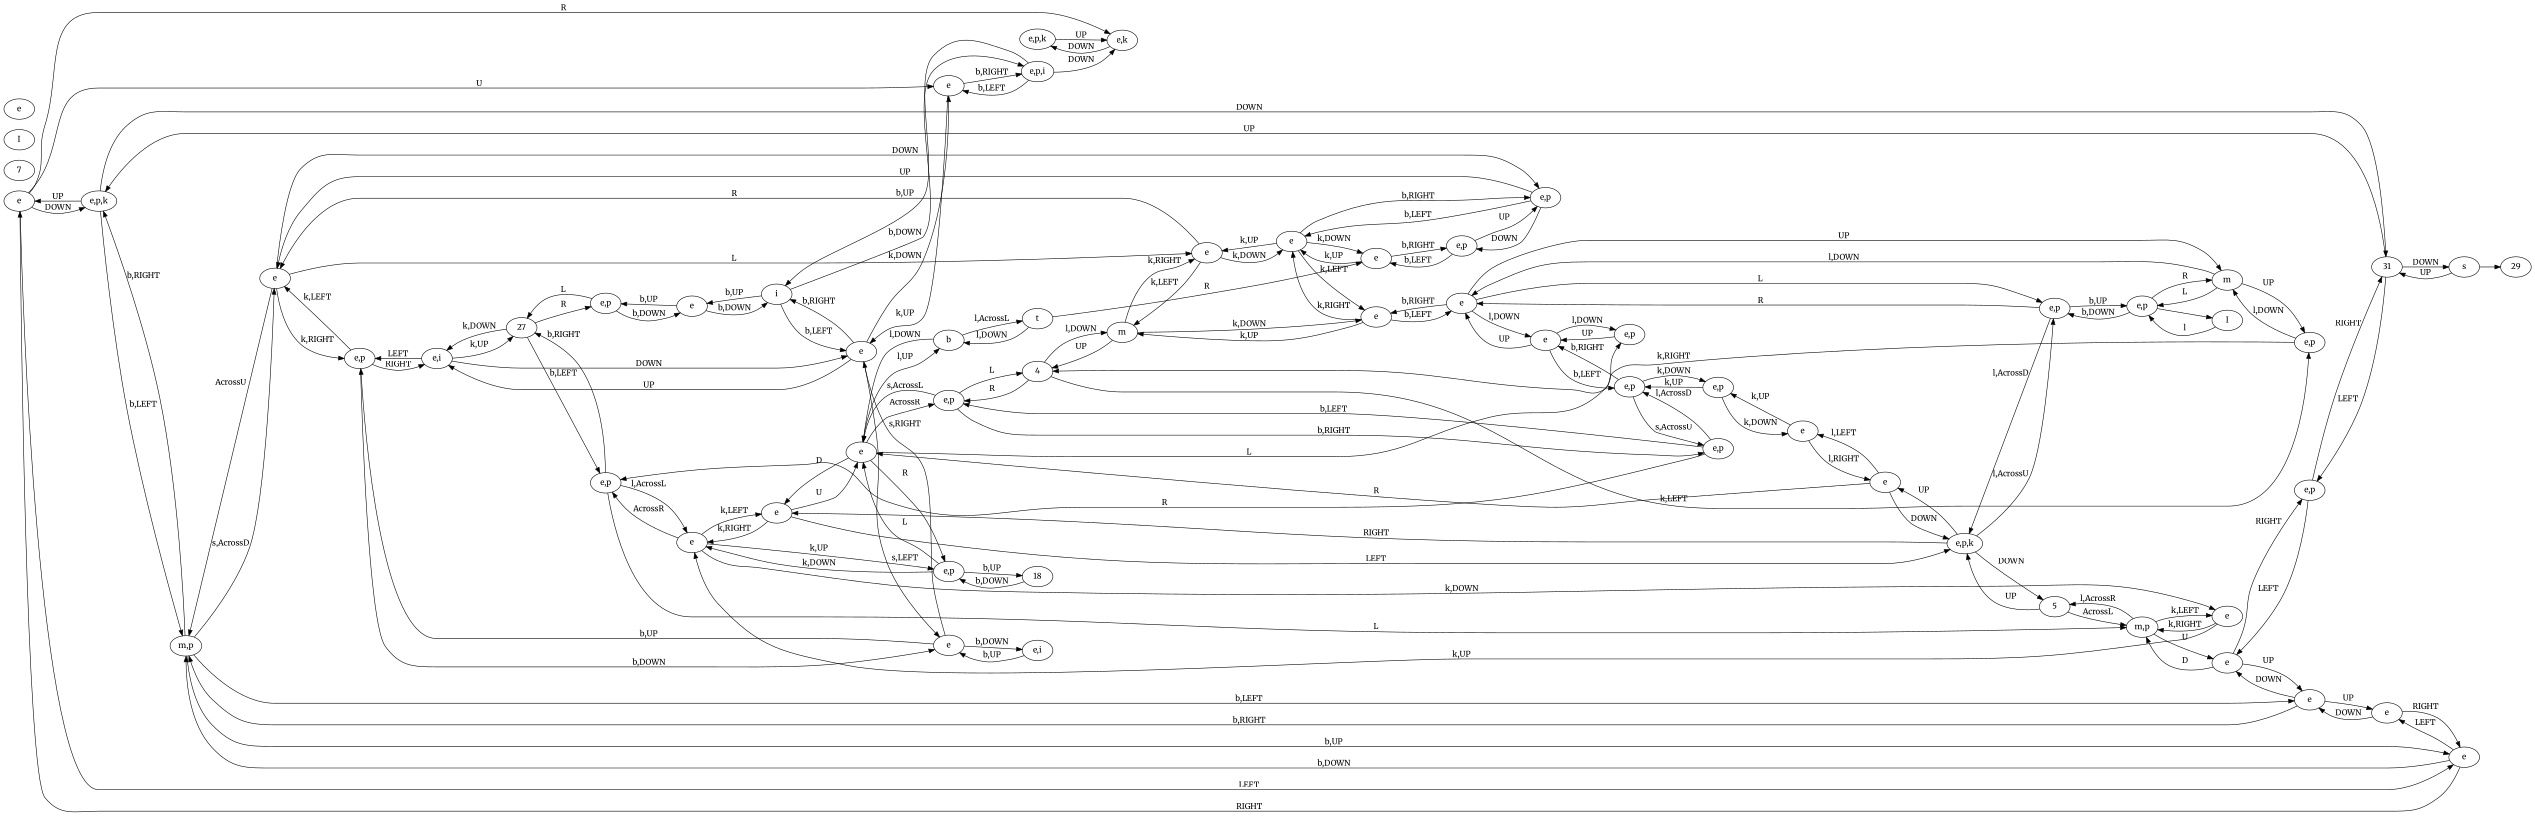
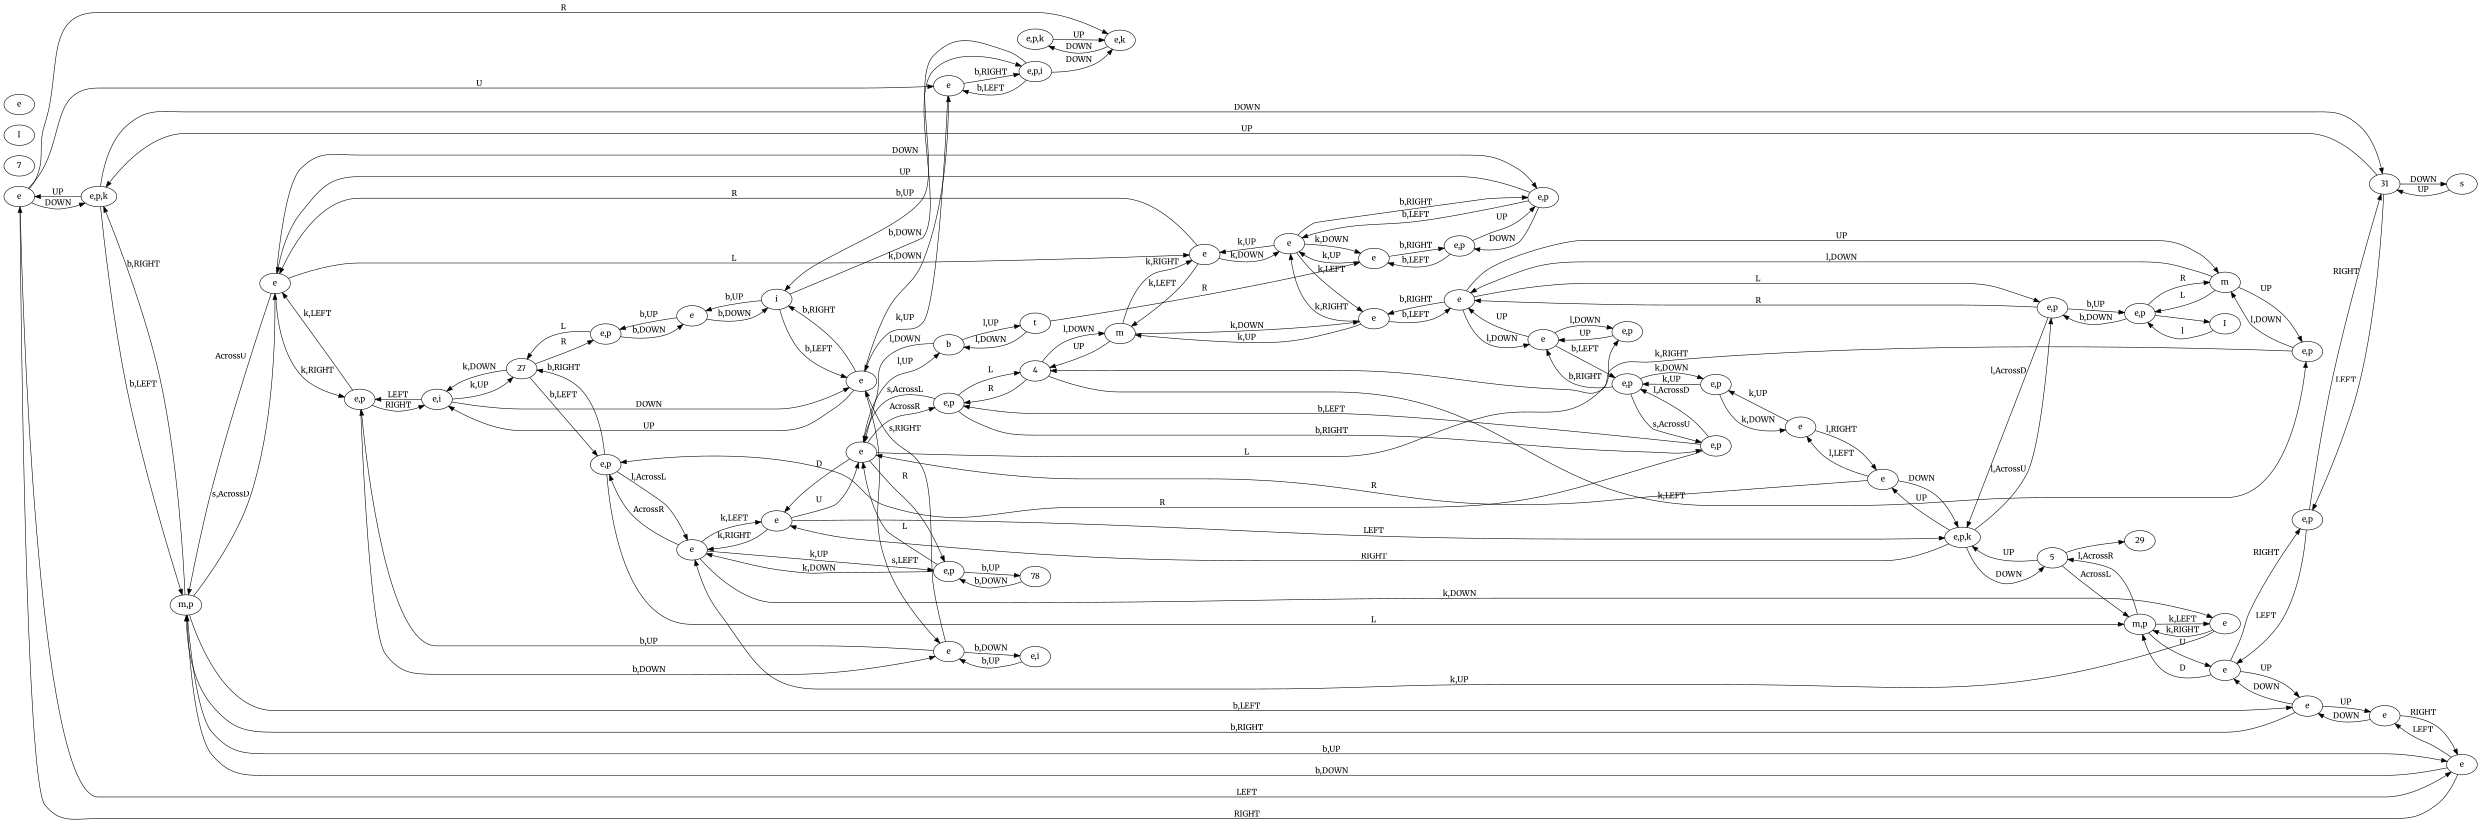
(2487, 267) -> (2092, 546)
(992, 319) -> (991, 324)
(1038, 577) -> (1035, 577)
